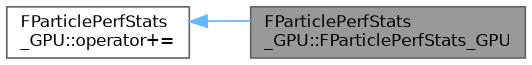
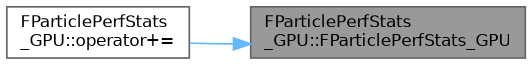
(229, 21) -> (212, 44)
